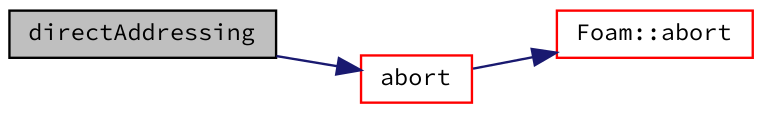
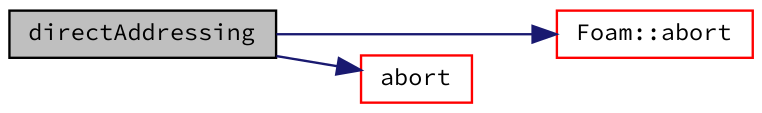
(503, 63) -> (404, 34)
